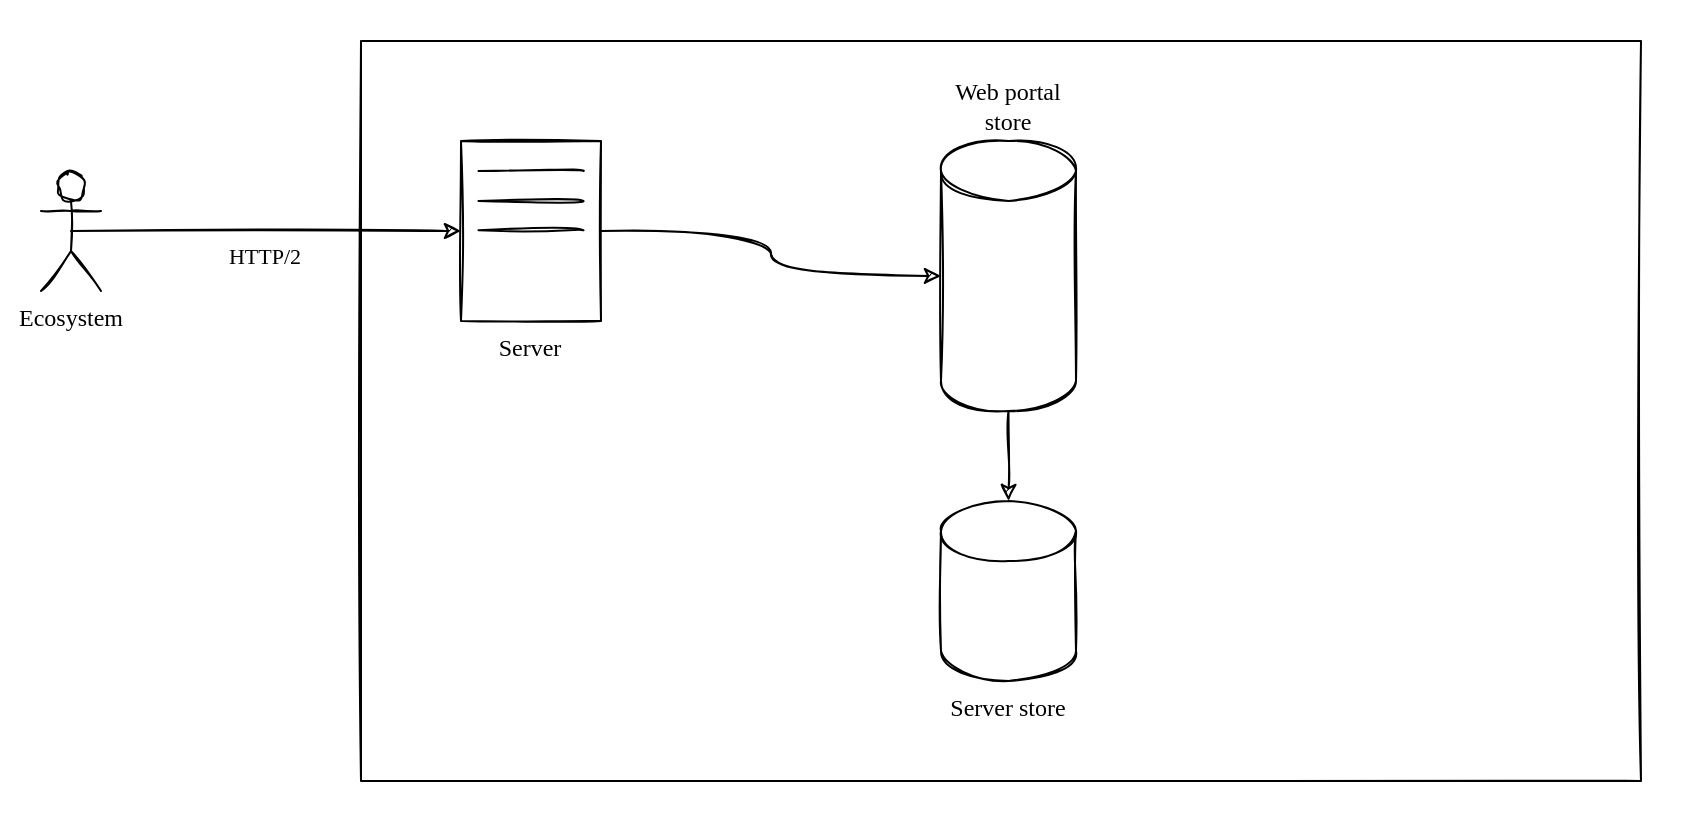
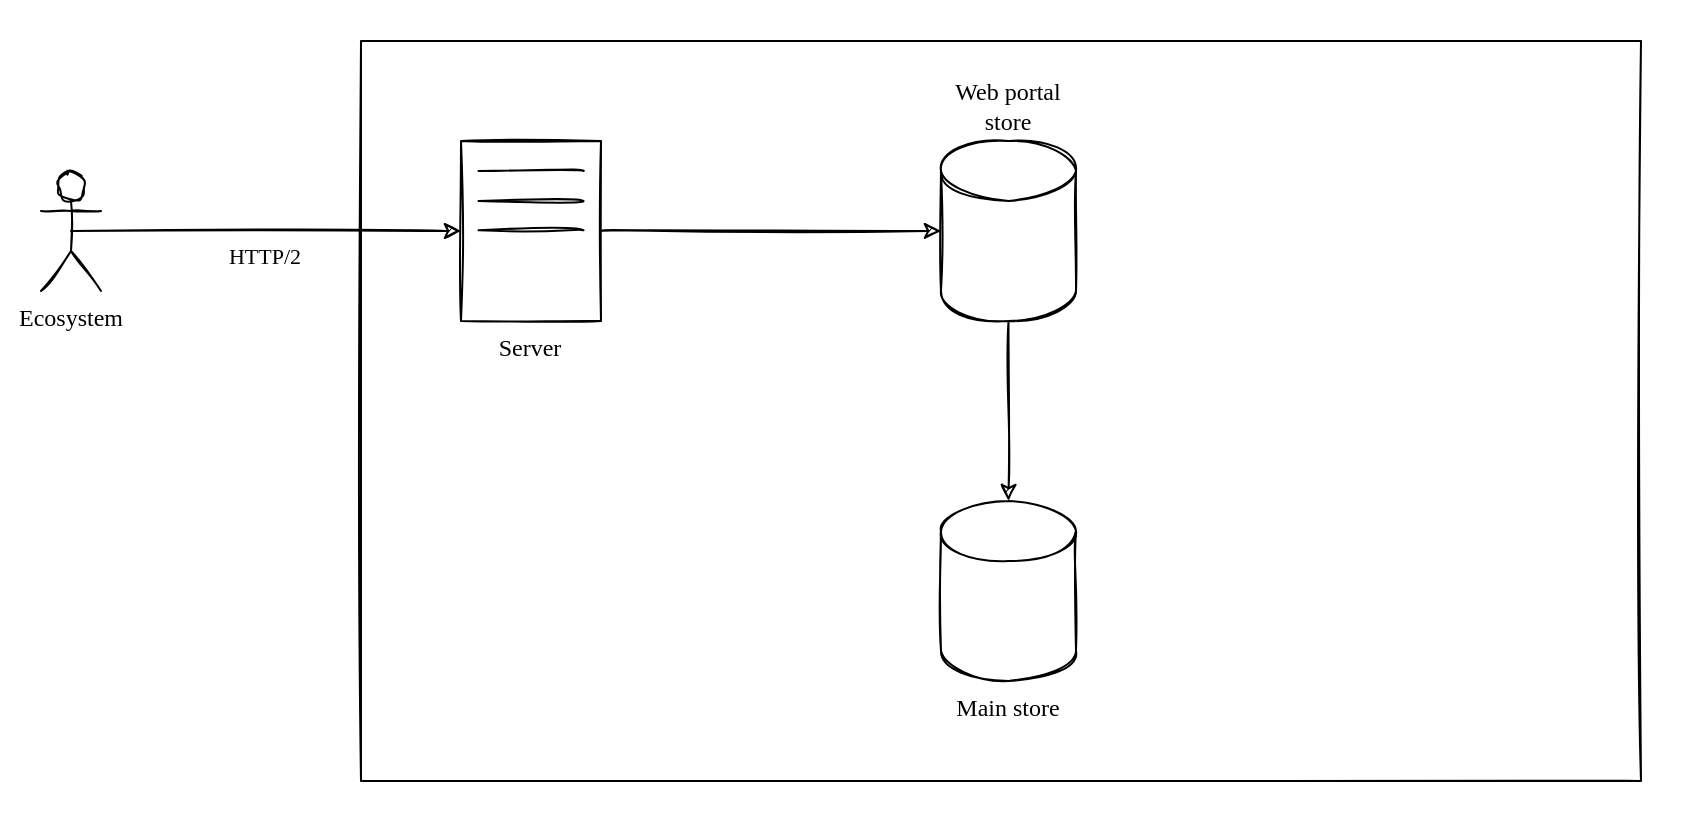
(1009, 276) -> (1009, 231)
(1009, 724) -> (1009, 709)
